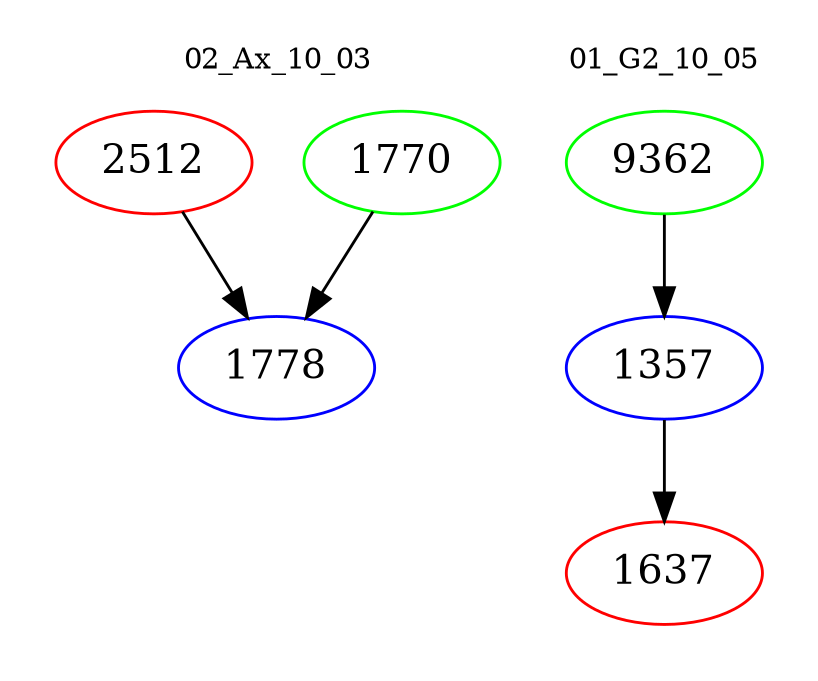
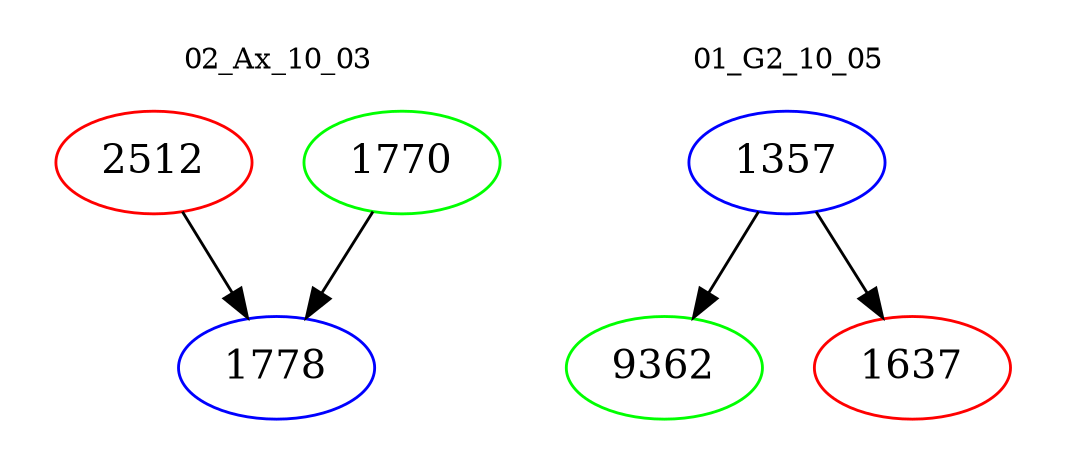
(664, 251) -> (734, 252)
